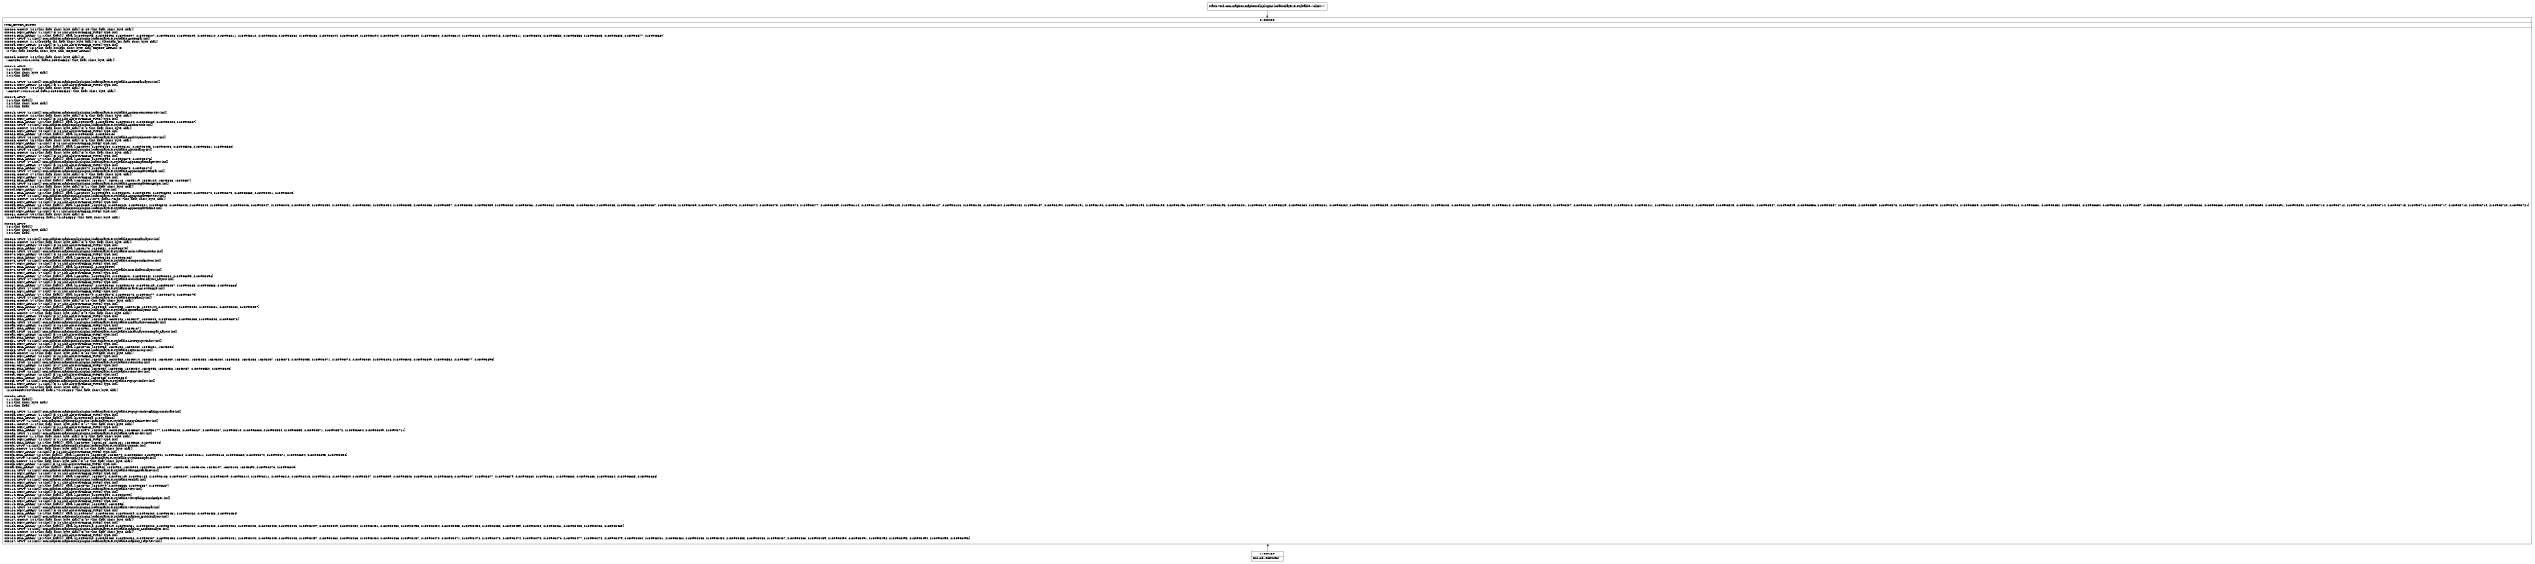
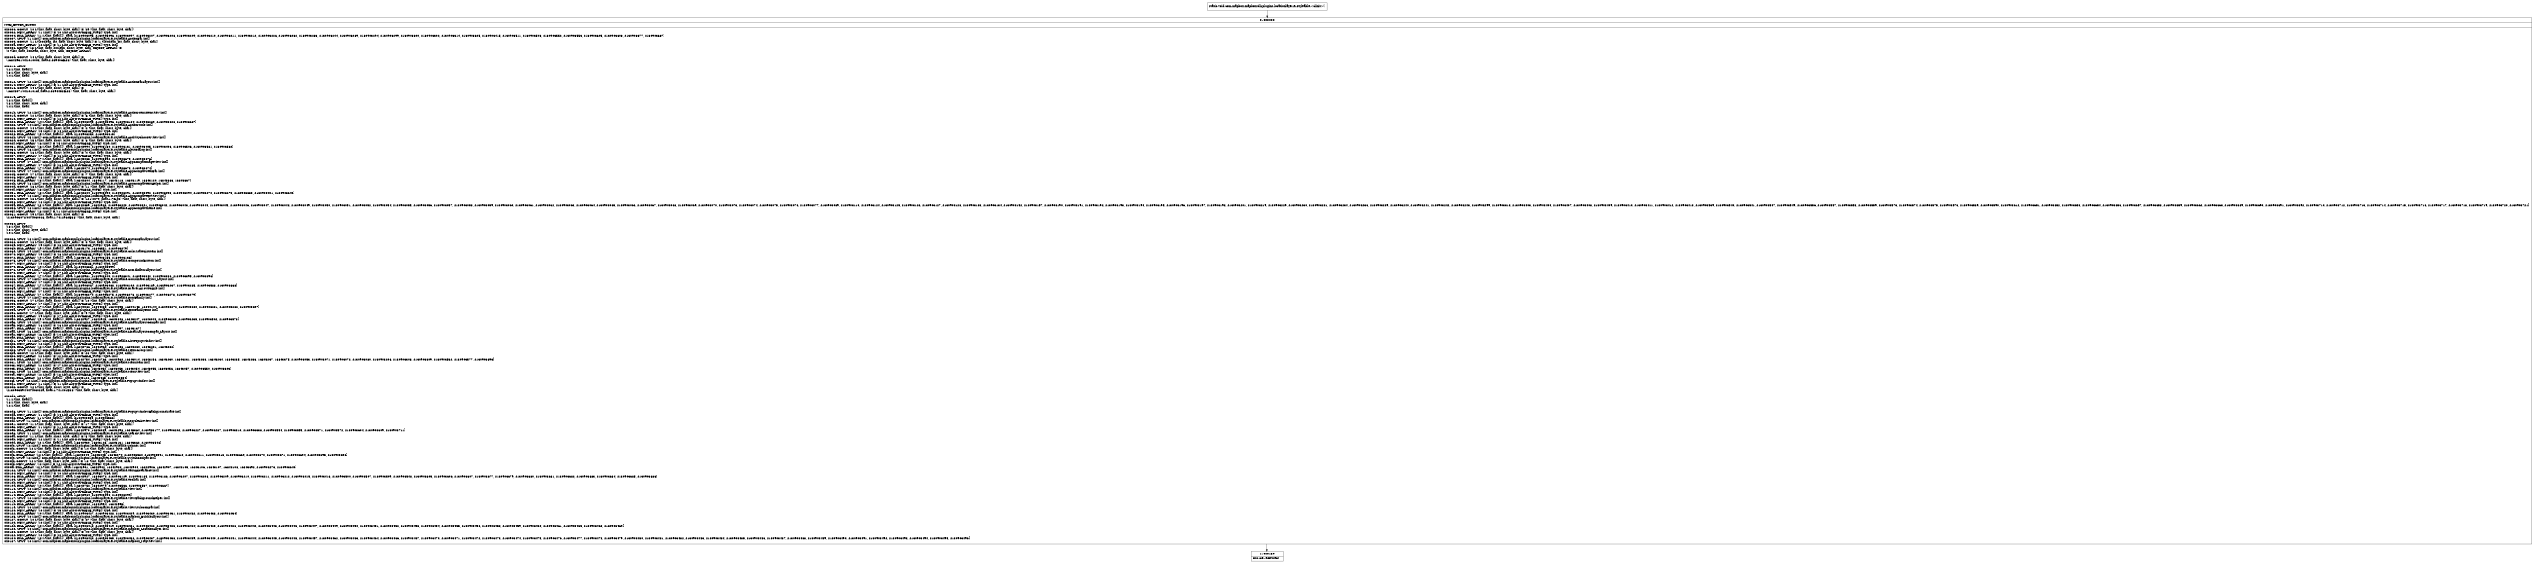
(1268, 549) -> (1267, 547)
